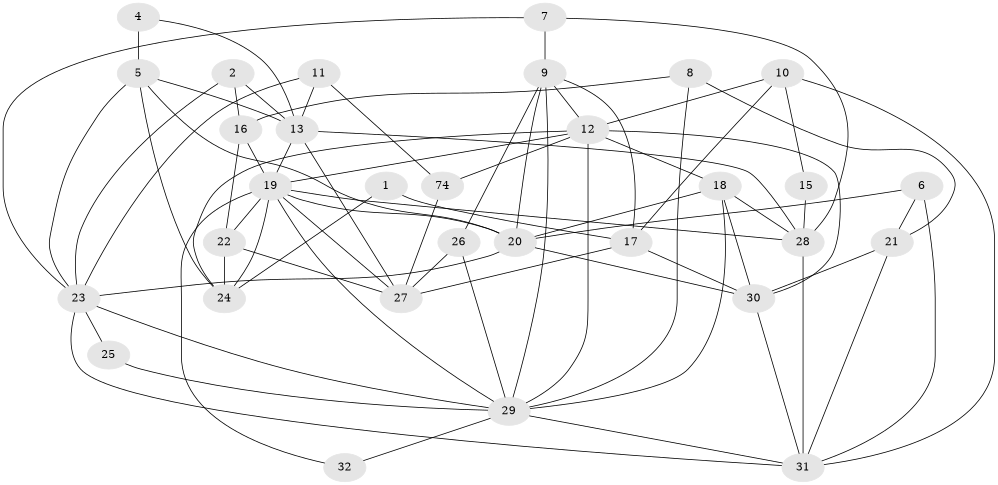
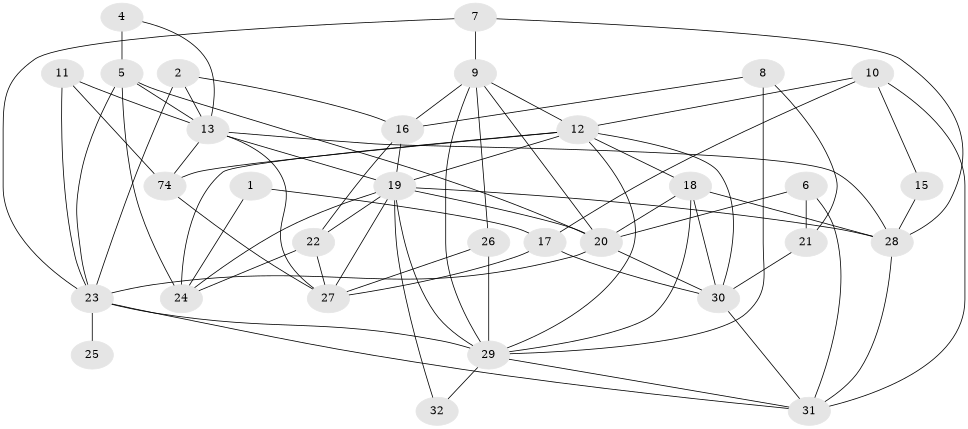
(627, 139) -> (439, 102)
none -> (186, 158)
(848, 355) -> none
(305, 398) -> none
